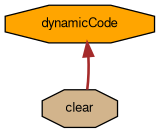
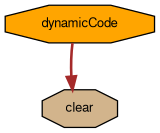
(89, 73) -> (71, 60)
